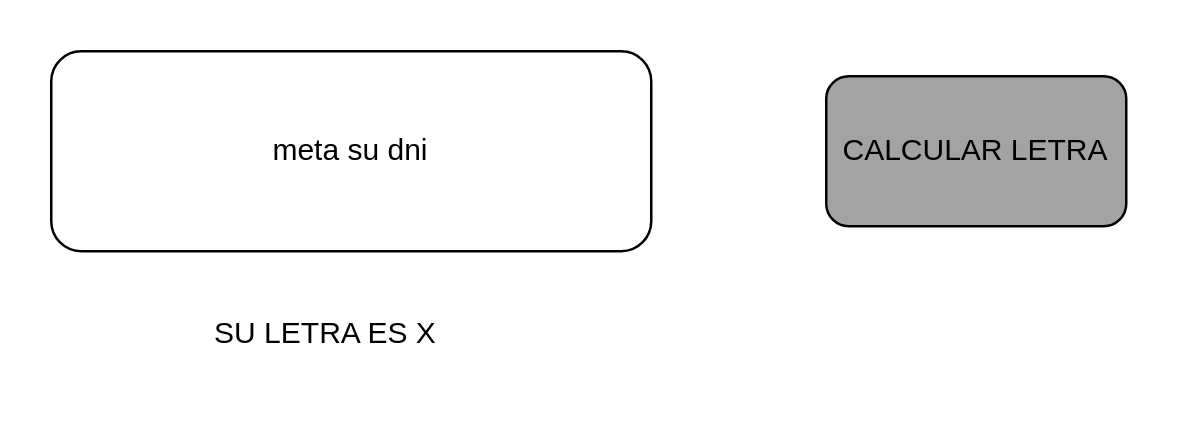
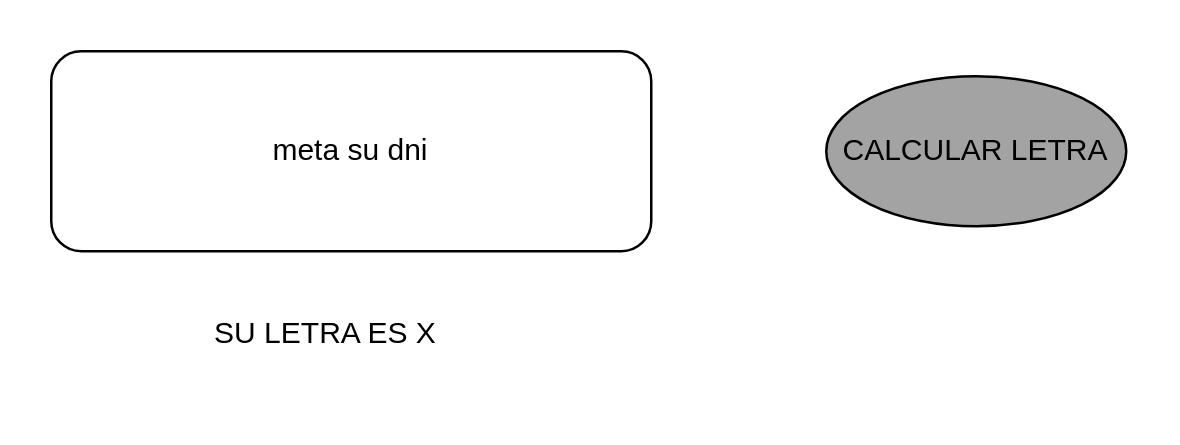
(976, 151) -> (976, 151)
